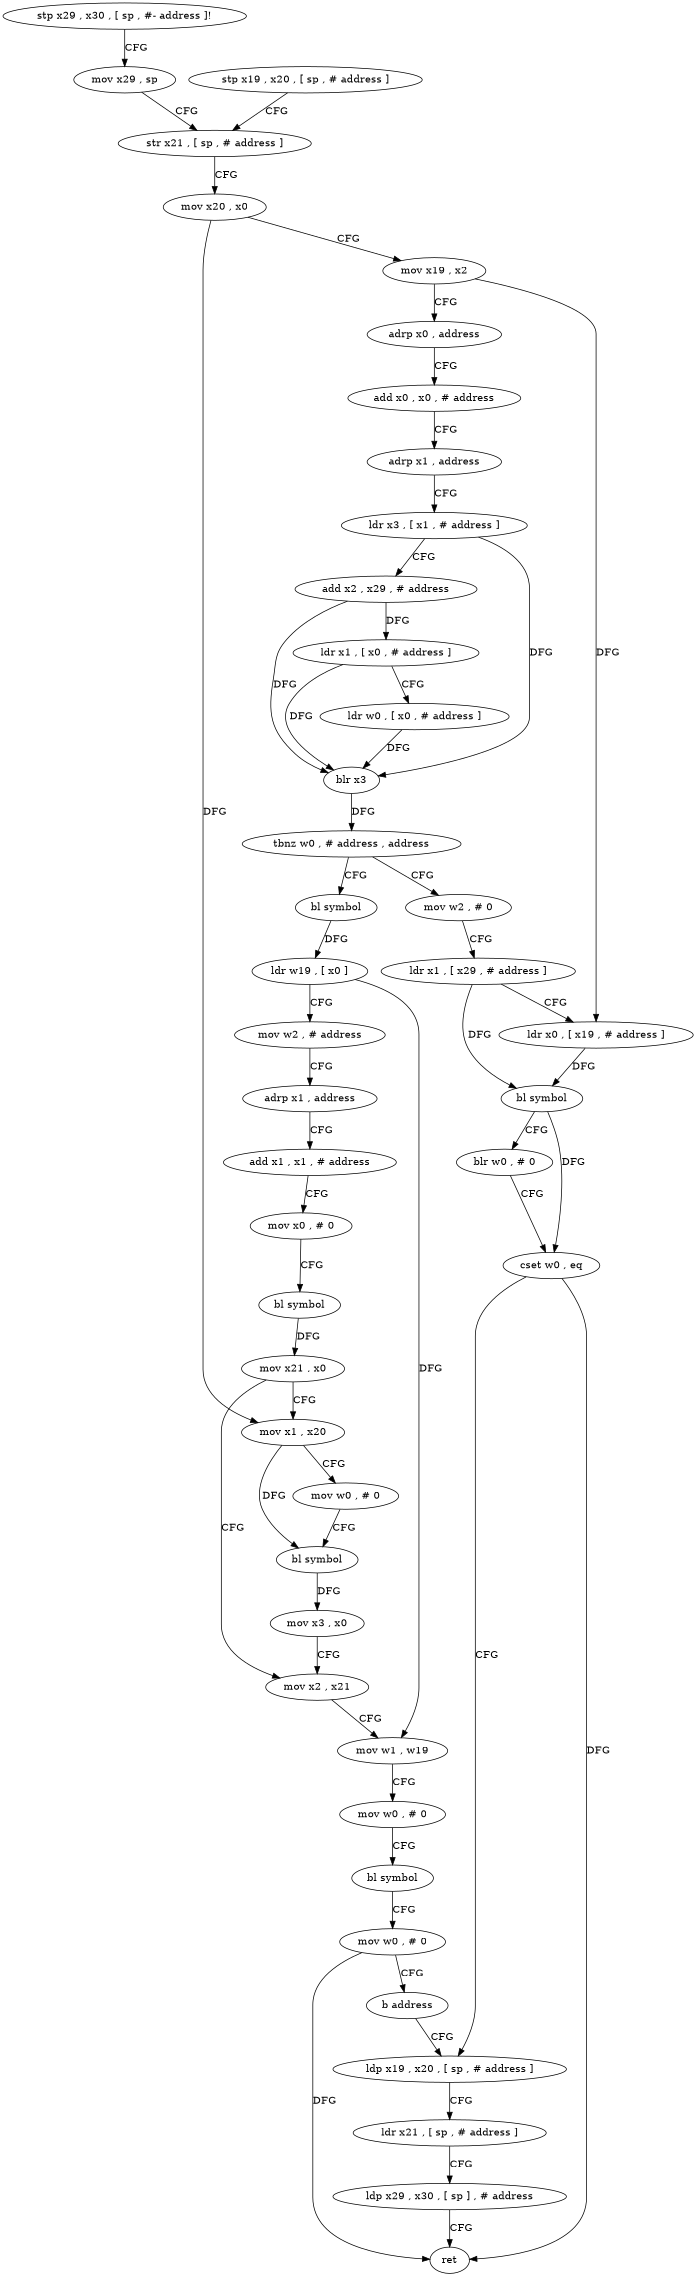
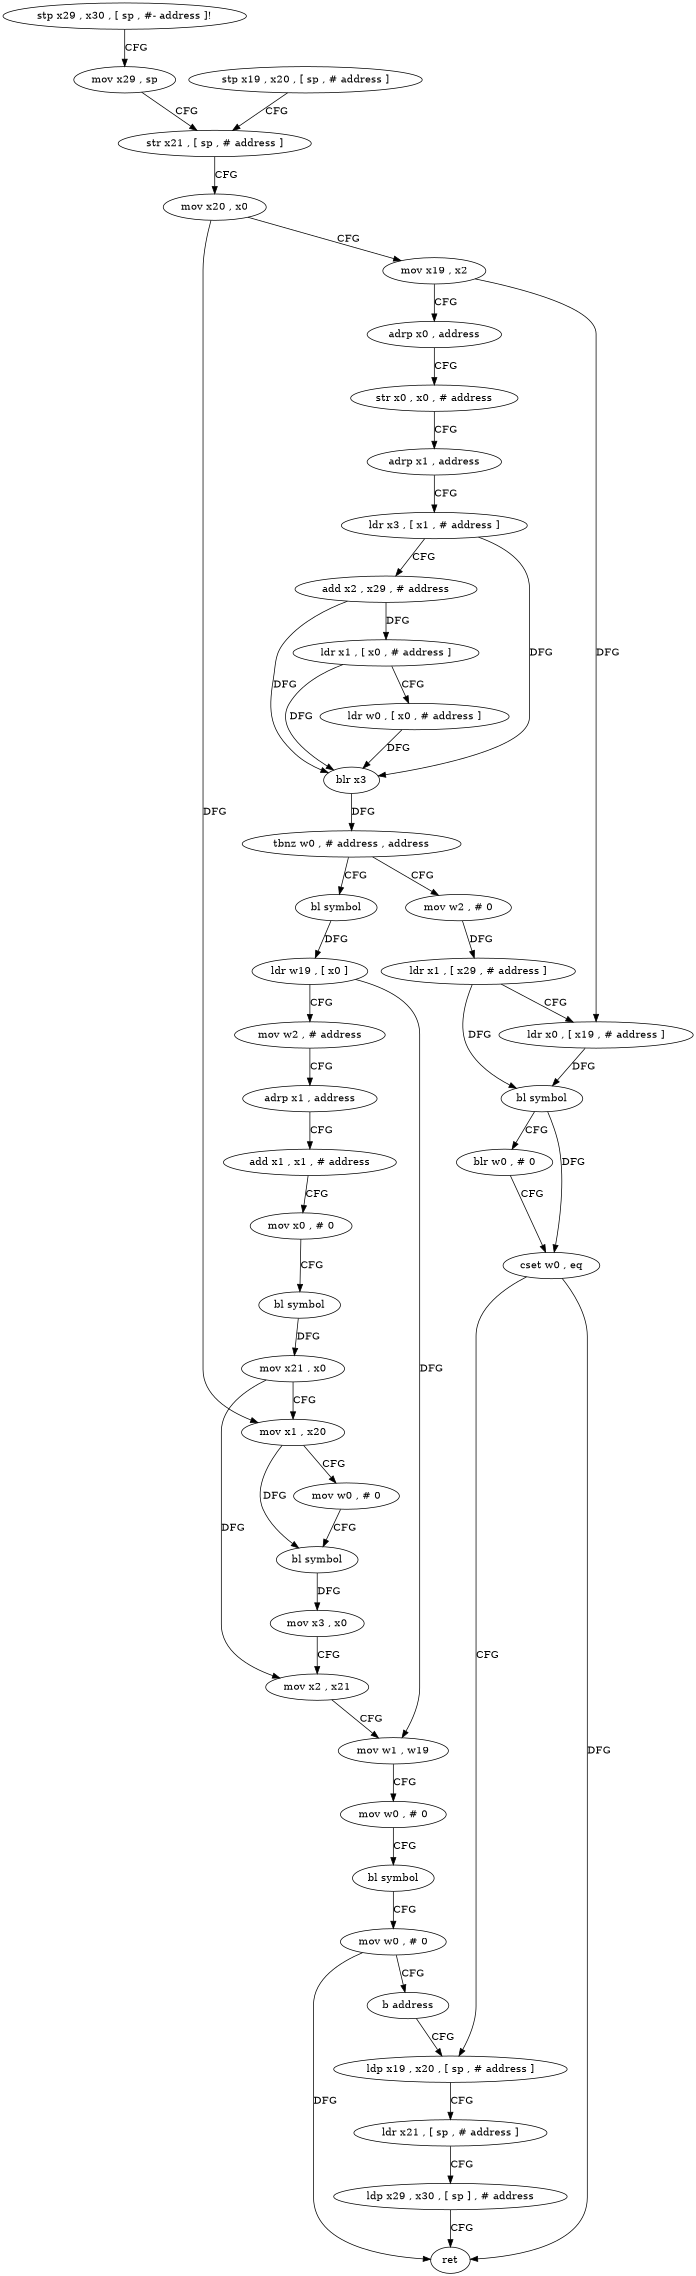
(434, 398) -> (434, 398)
(481, 939) -> (482, 939)
(233, 1528) -> (233, 1528)
